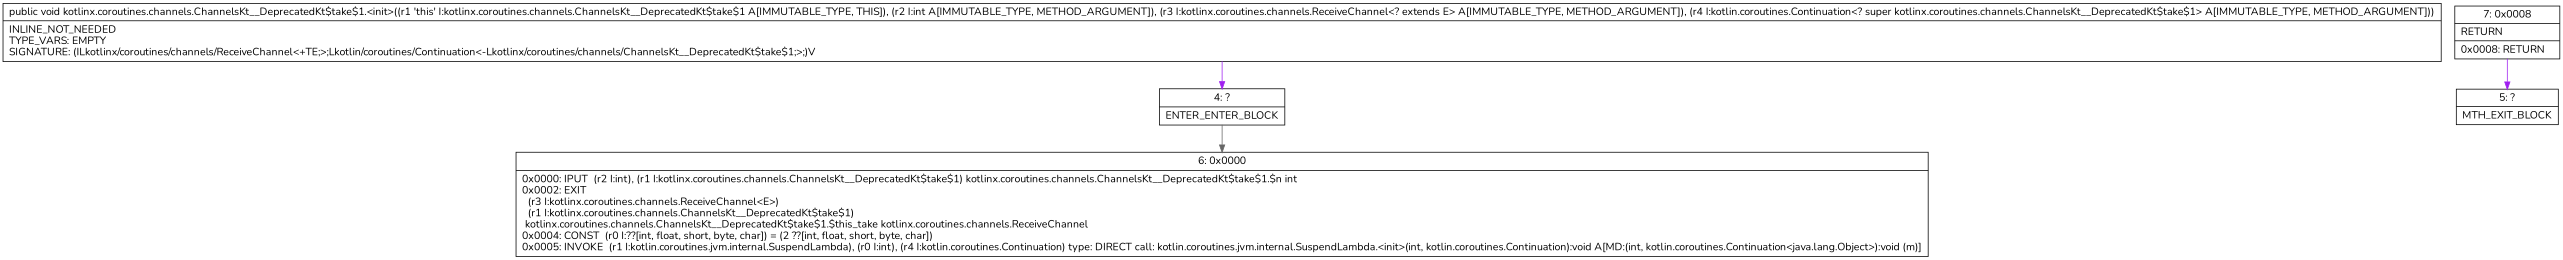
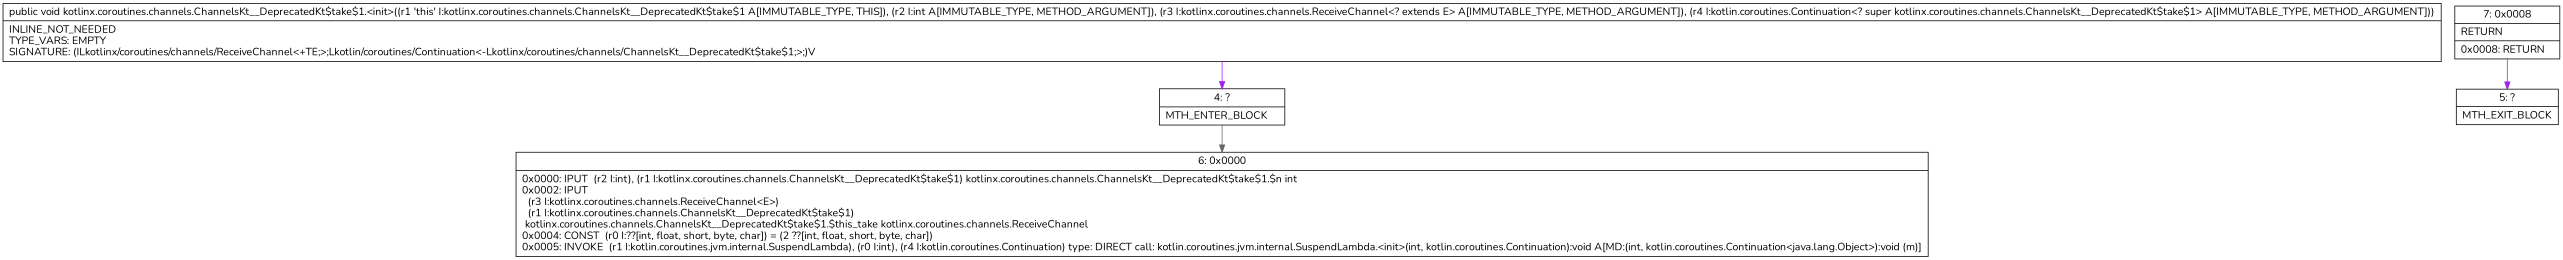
(1222, 116) -> (1217, 116)
(557, 190) -> (558, 190)
